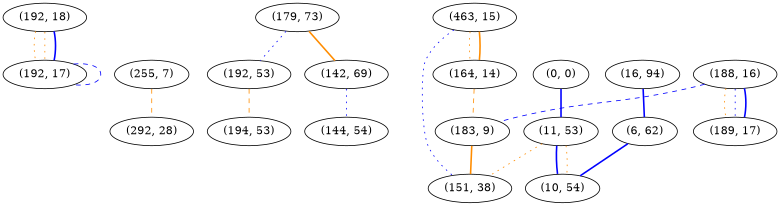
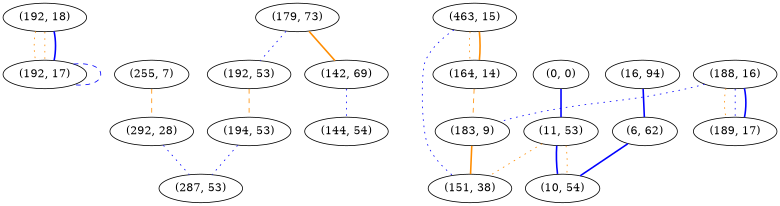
(602, 103) -> (602, 103)
none -> (201, 188)
